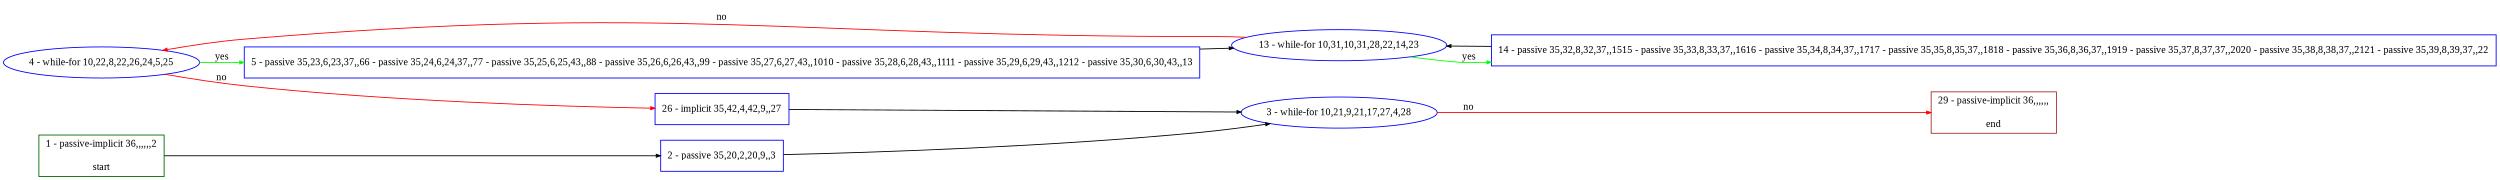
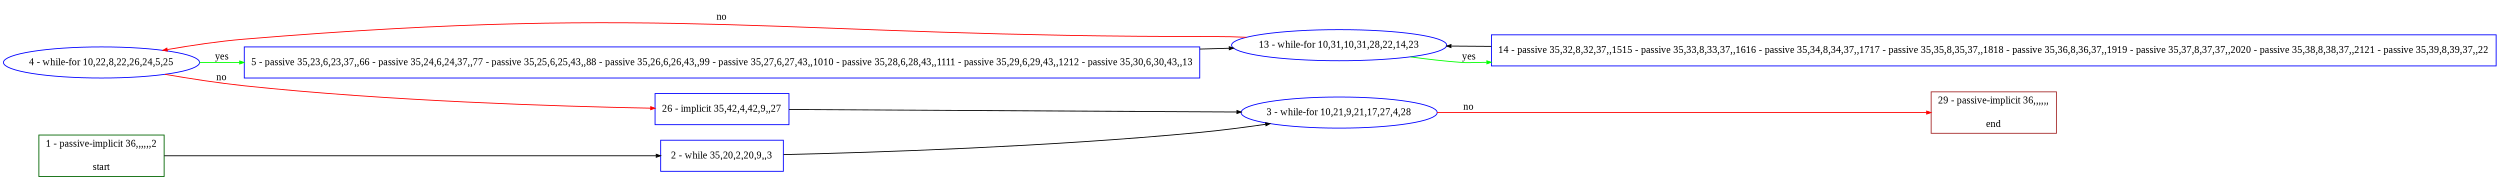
(722, 156) -> (722, 156)
